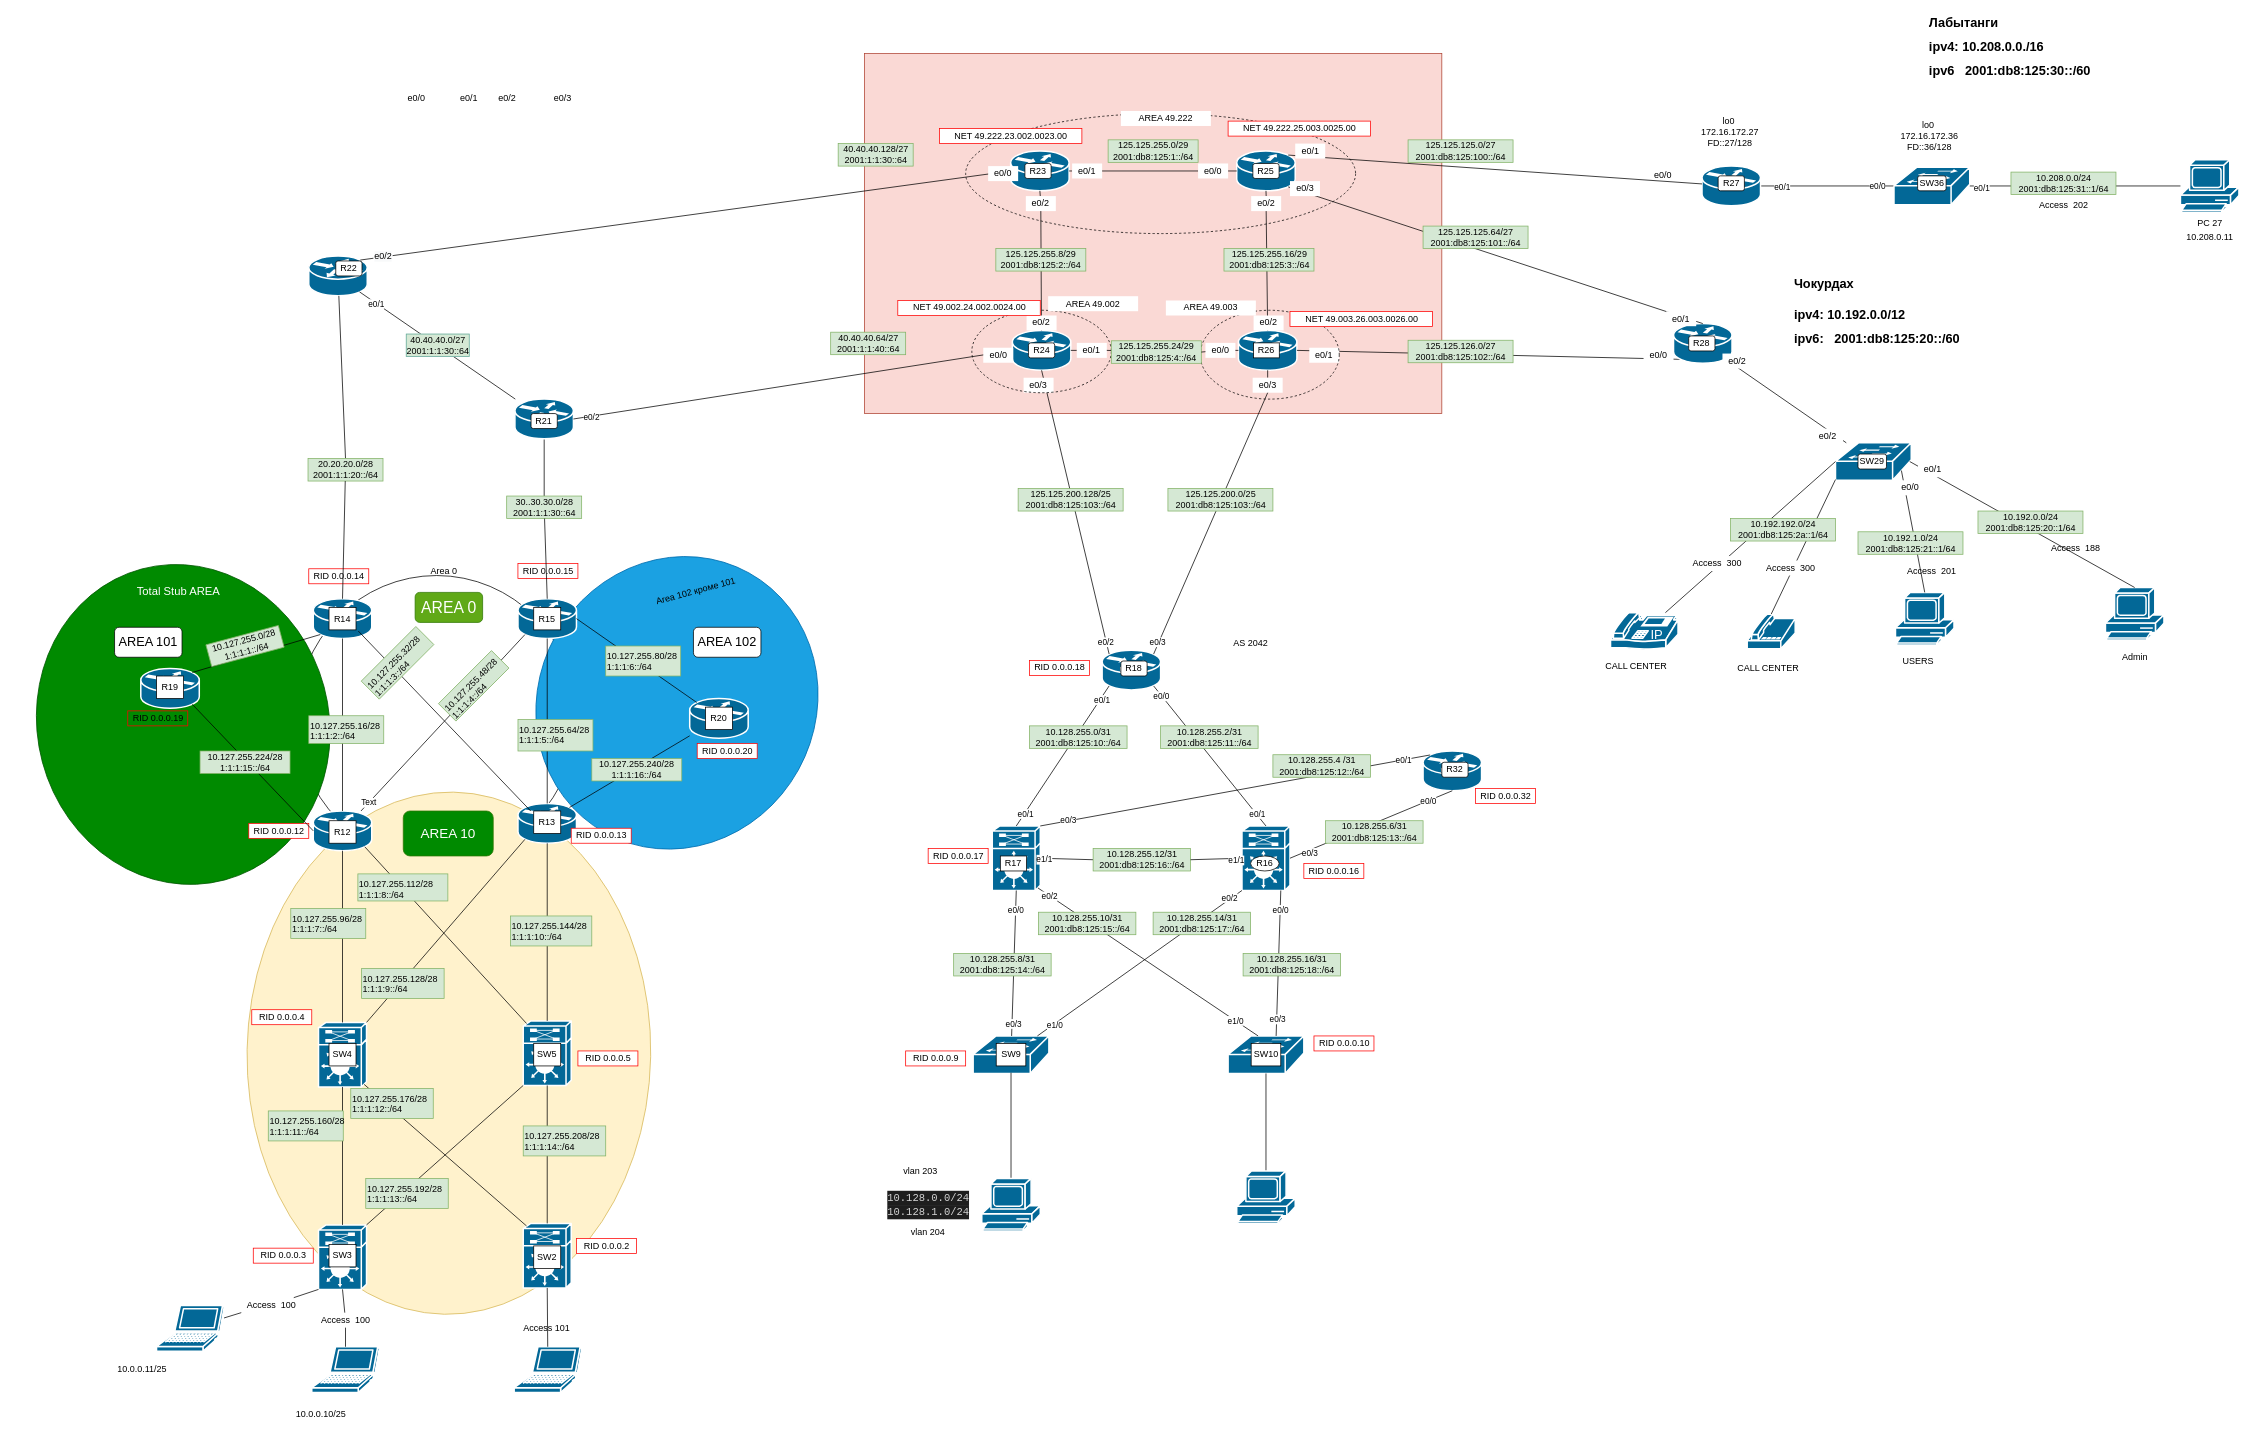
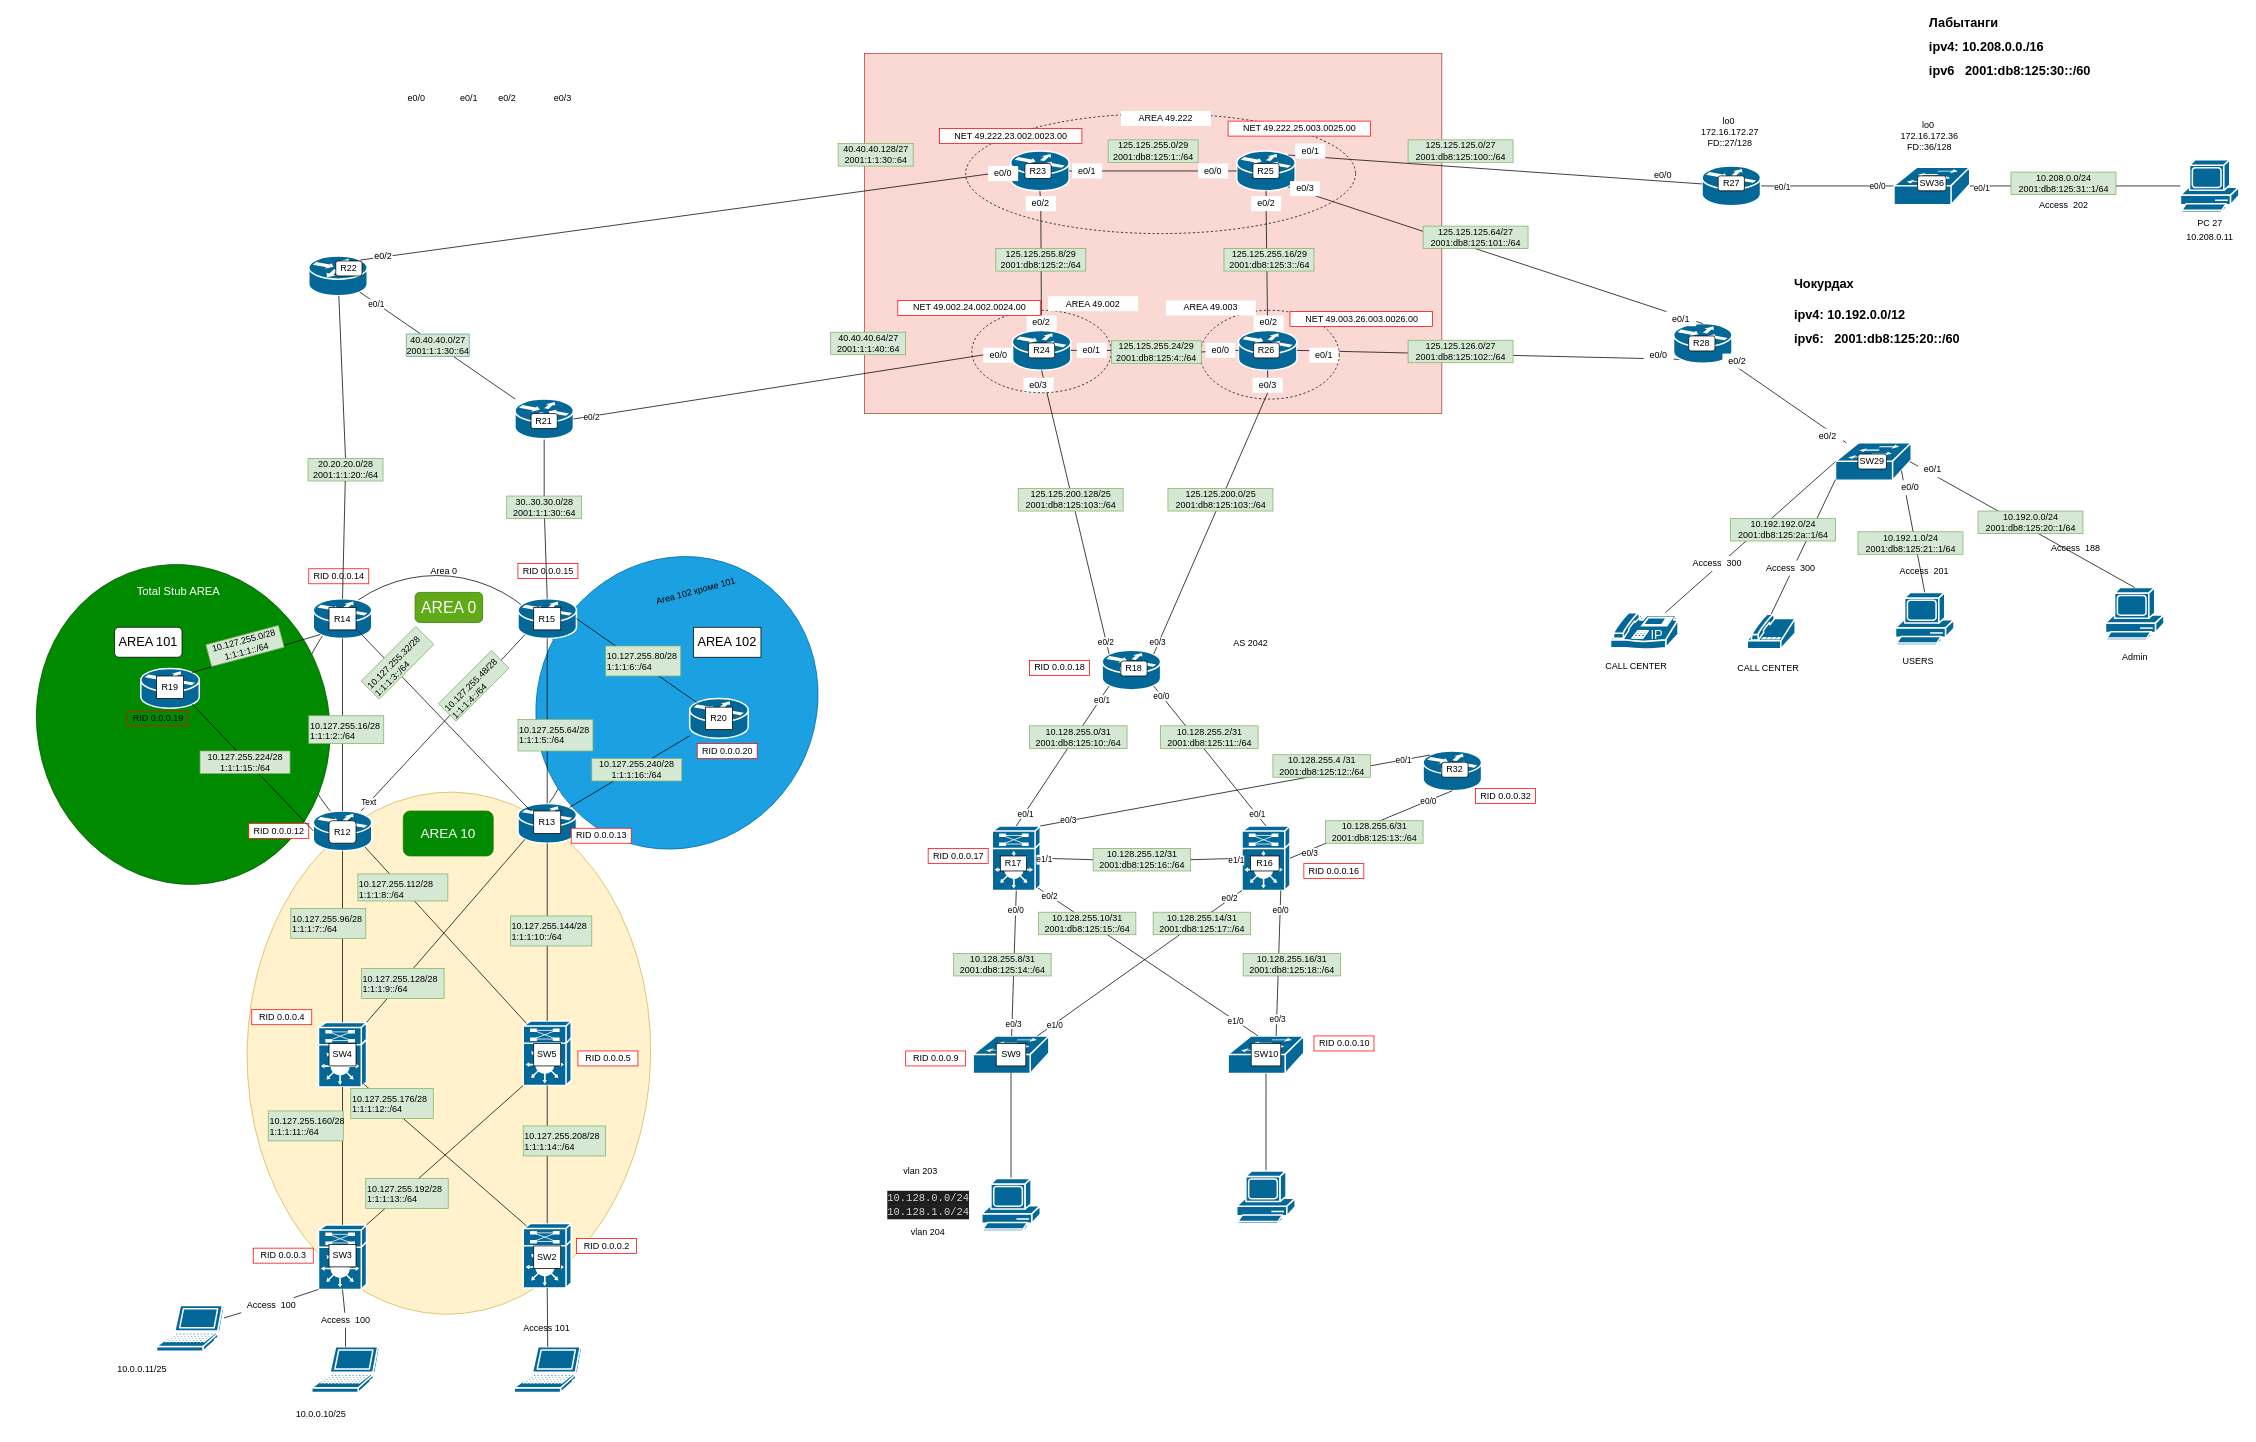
(1266, 350) -> (1266, 350)
(1932, 571) -> (1924, 571)
(727, 642) -> (727, 642)
(342, 832) -> (342, 832)
(1265, 864) -> (1265, 864)
